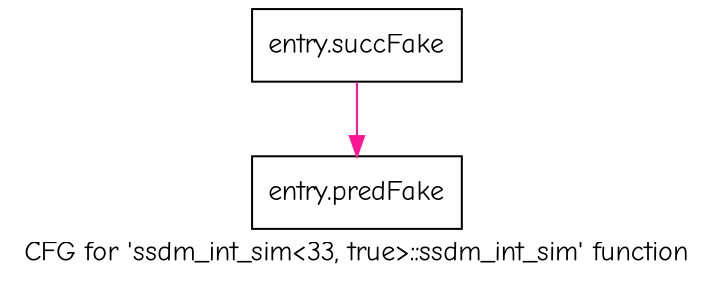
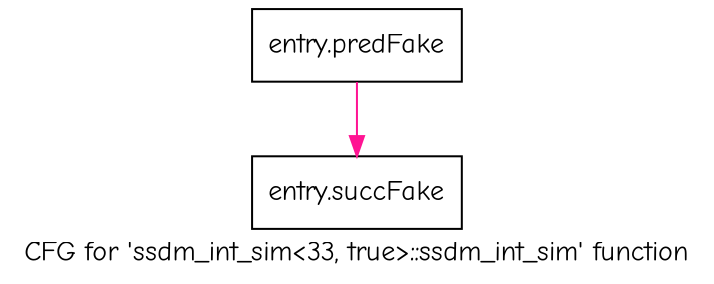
(357, 109) -> (357, 109)
